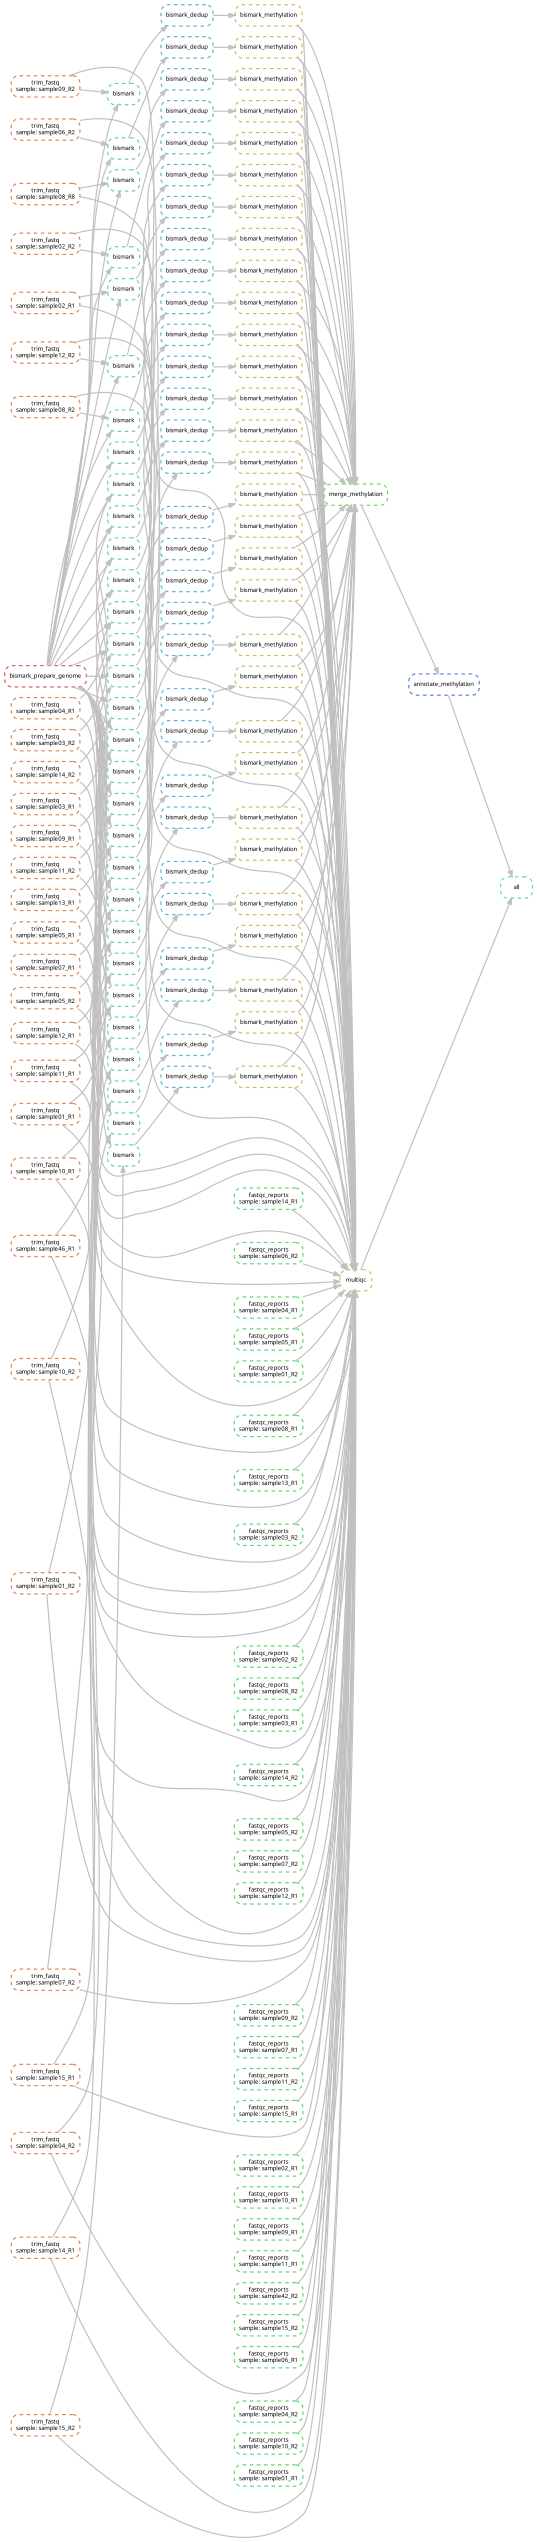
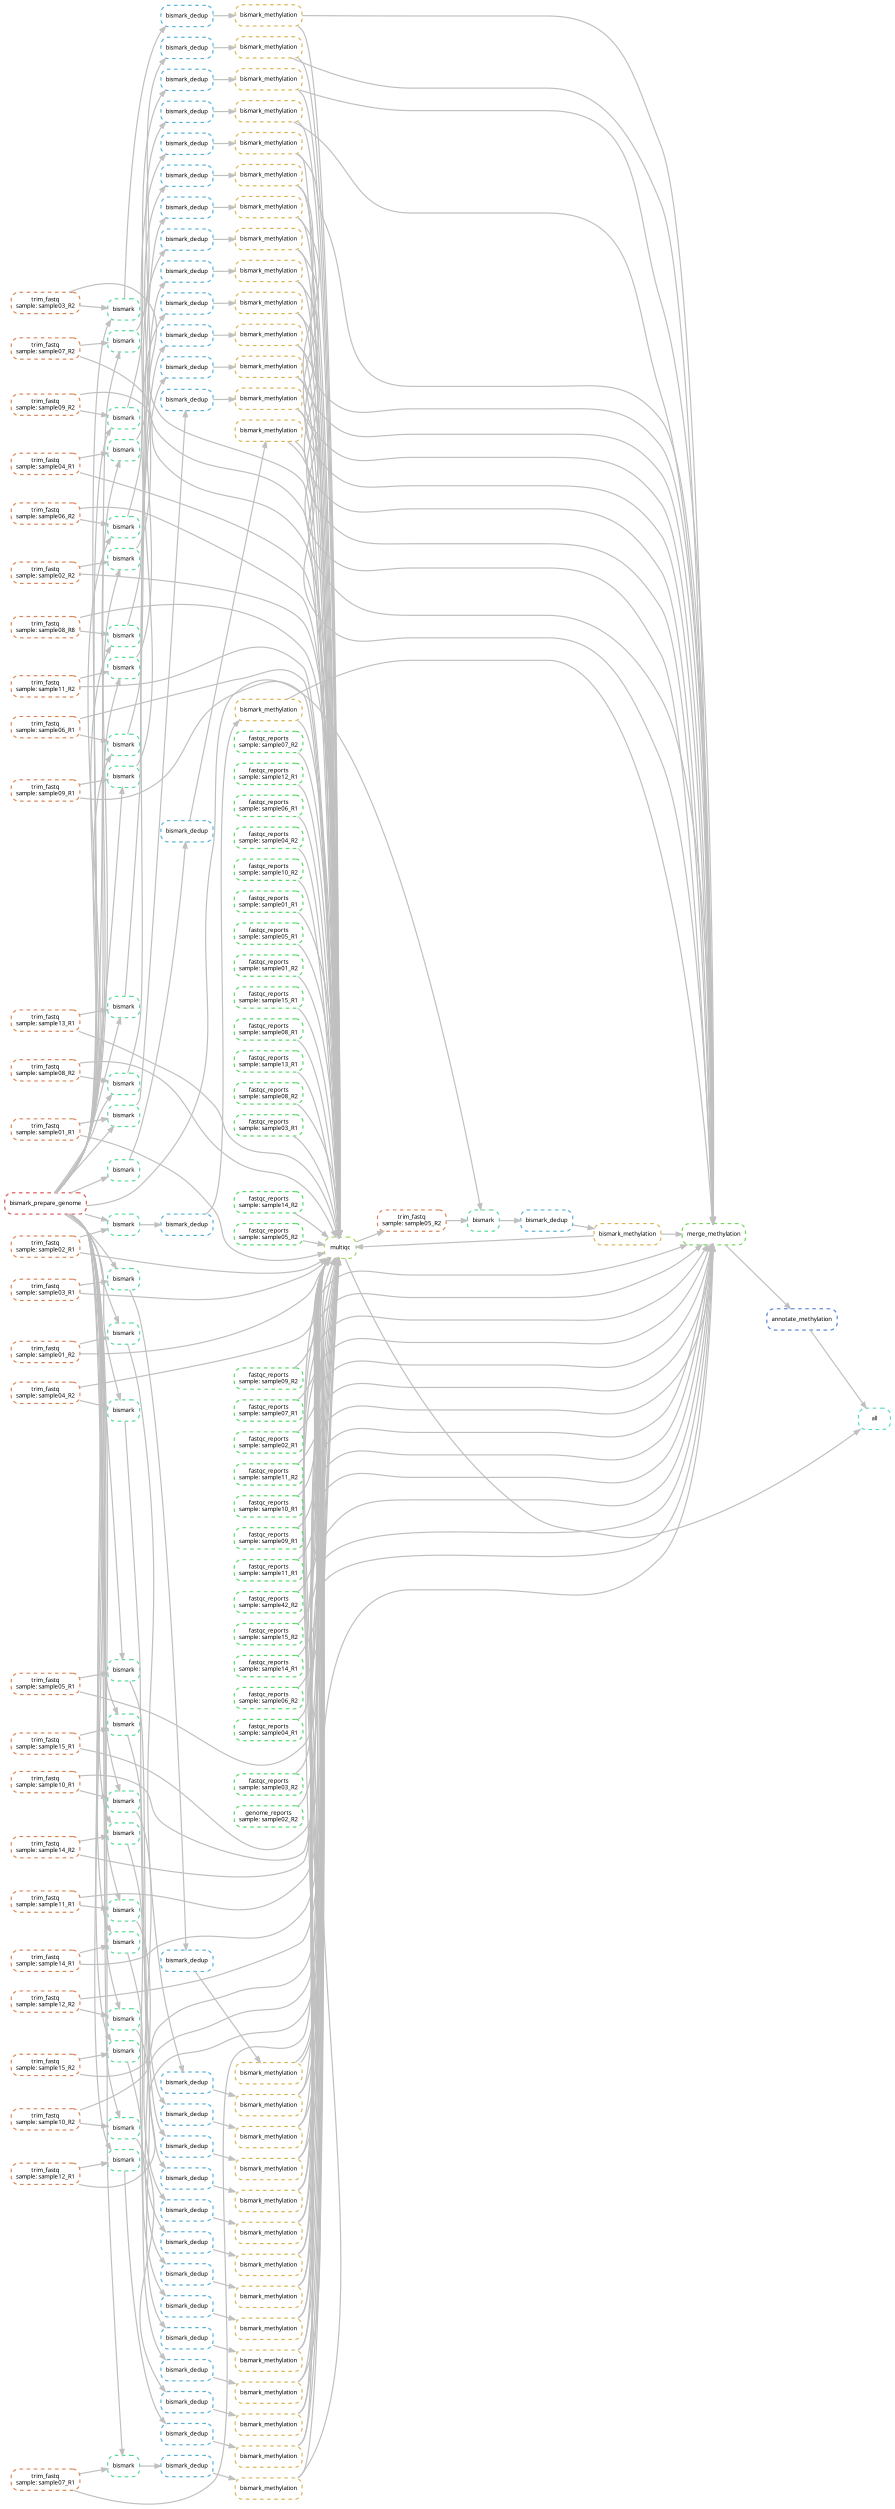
(46, 1246) -> (46, 727)
(102, 1556) -> (367, 1238)
(269, 1657) -> (269, 1816)
